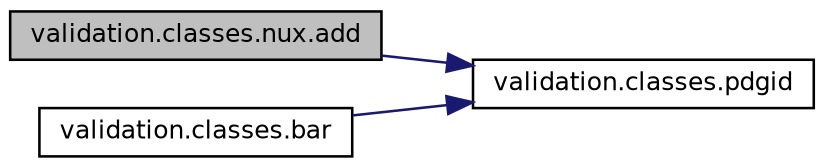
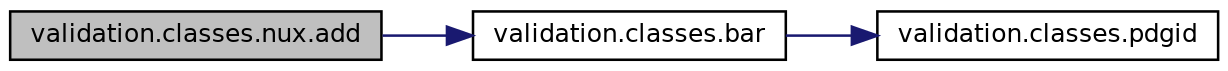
(414, 59) -> (415, 36)
